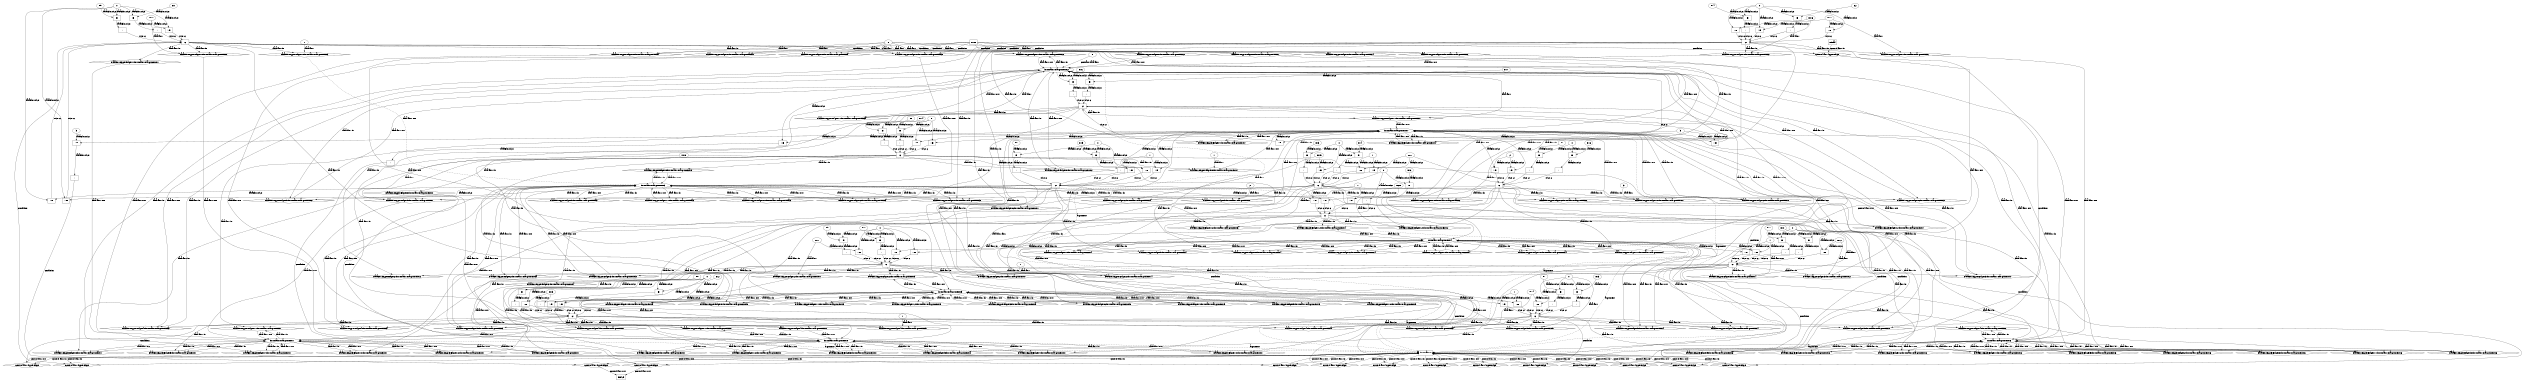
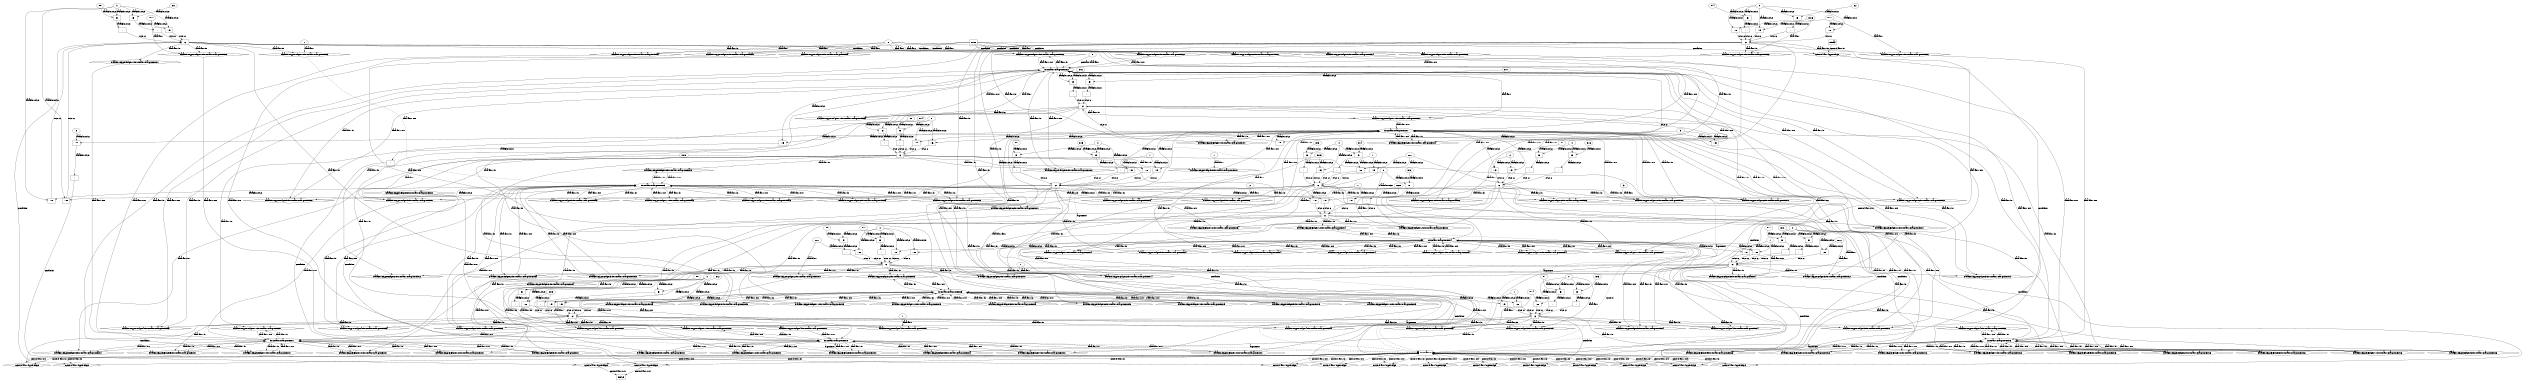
(919, 55) -> none
(717, 289) -> none
(1610, 298) -> (1610, 298)
